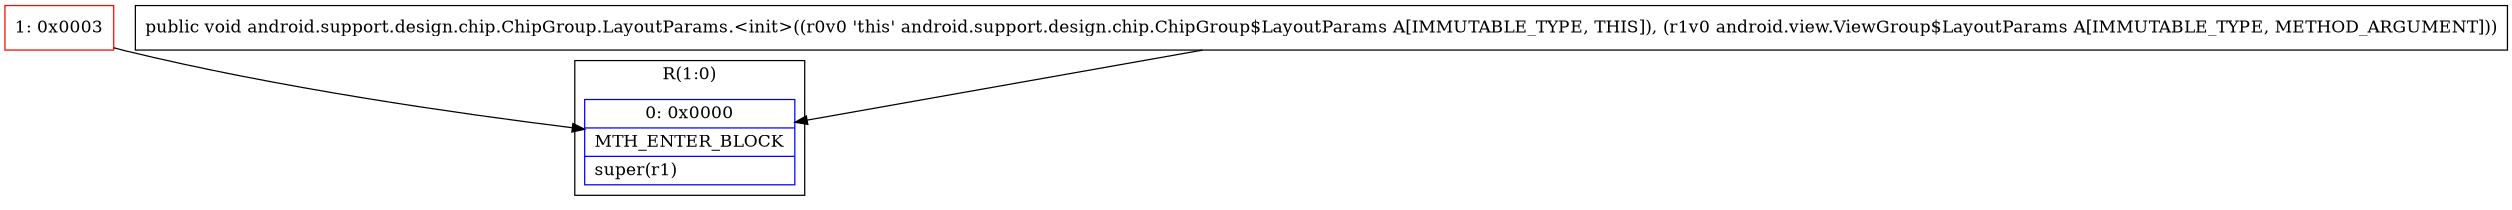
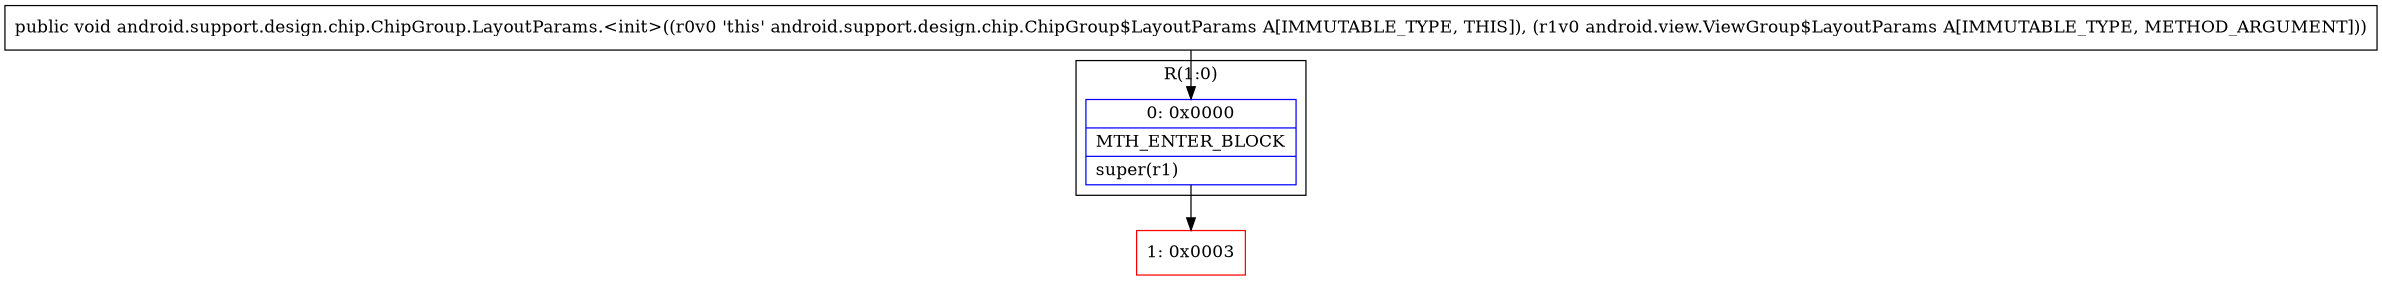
(342, 94) -> (1191, 203)
